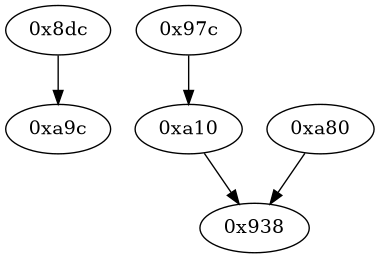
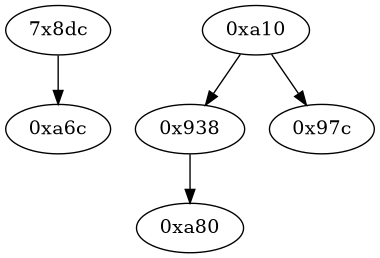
(58, 30) -> (58, 30)
(189, 73) -> (285, 74)
(58, 129) -> (58, 129)
(291, 173) -> (190, 172)
